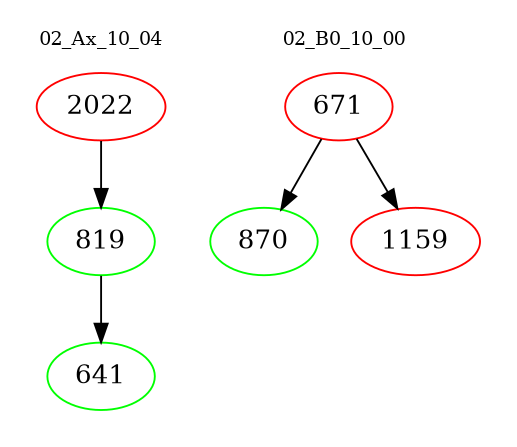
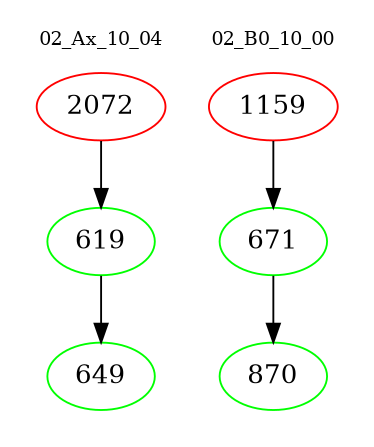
(101, 107) -> (101, 107)
(339, 107) -> (273, 242)
(372, 166) -> (273, 165)
(101, 242) -> (101, 242)
(101, 376) -> (101, 376)
